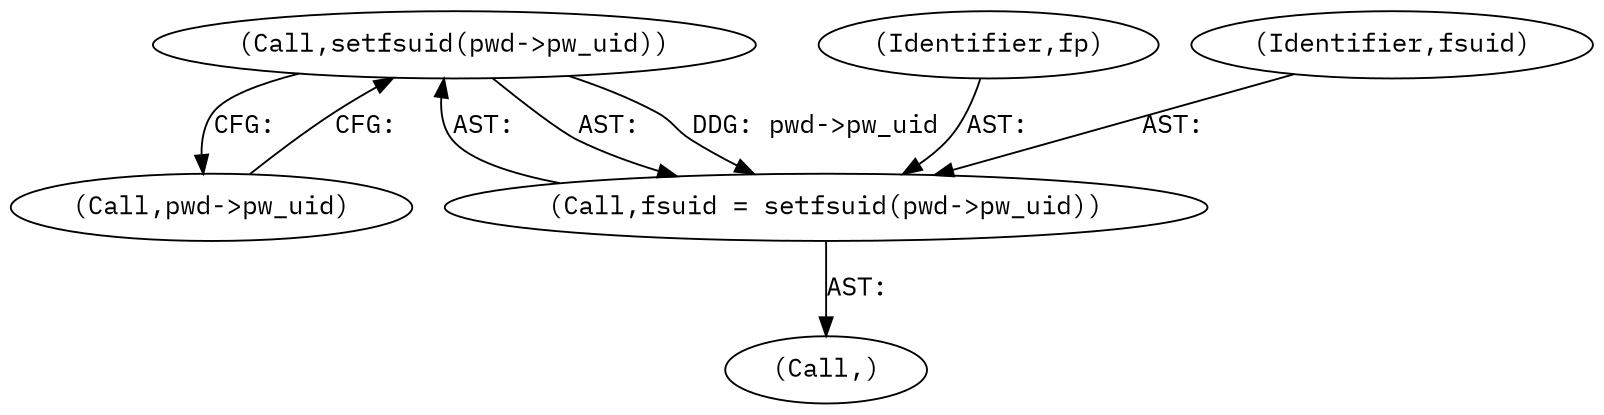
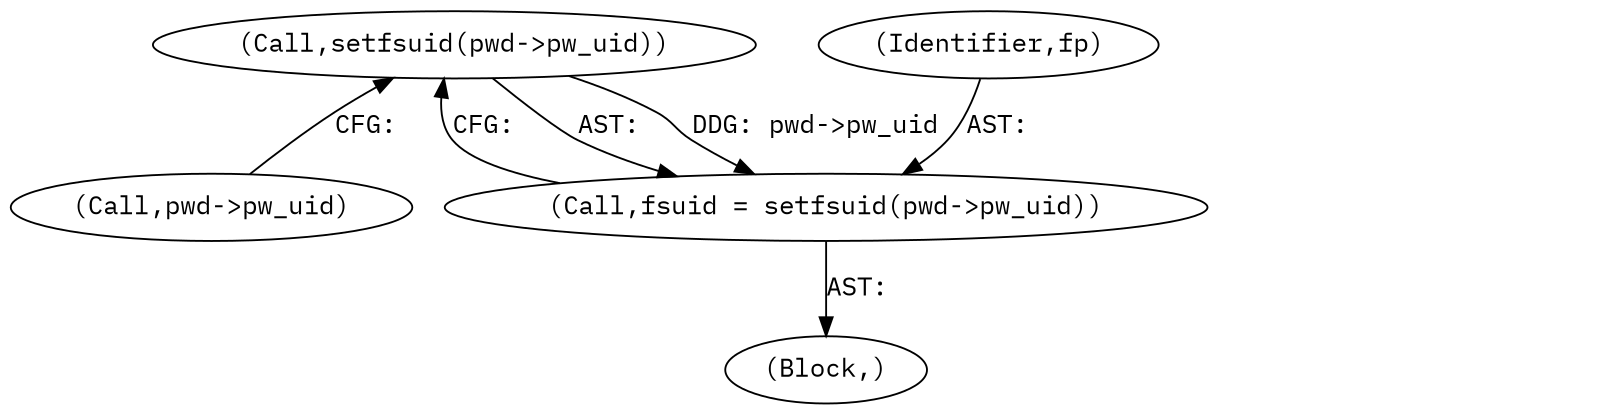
(1392, 45) -> none
(233, 97) -> none
(492, 126) -> (492, 126)
(826, 370) -> (826, 370)
